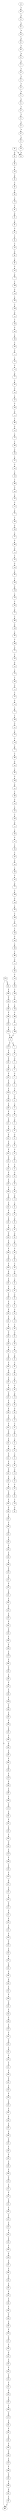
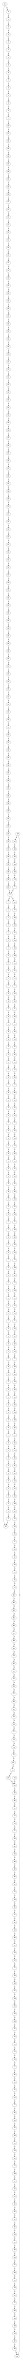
none -> (8, 1370)
(8, 1926) -> (11, 1781)
